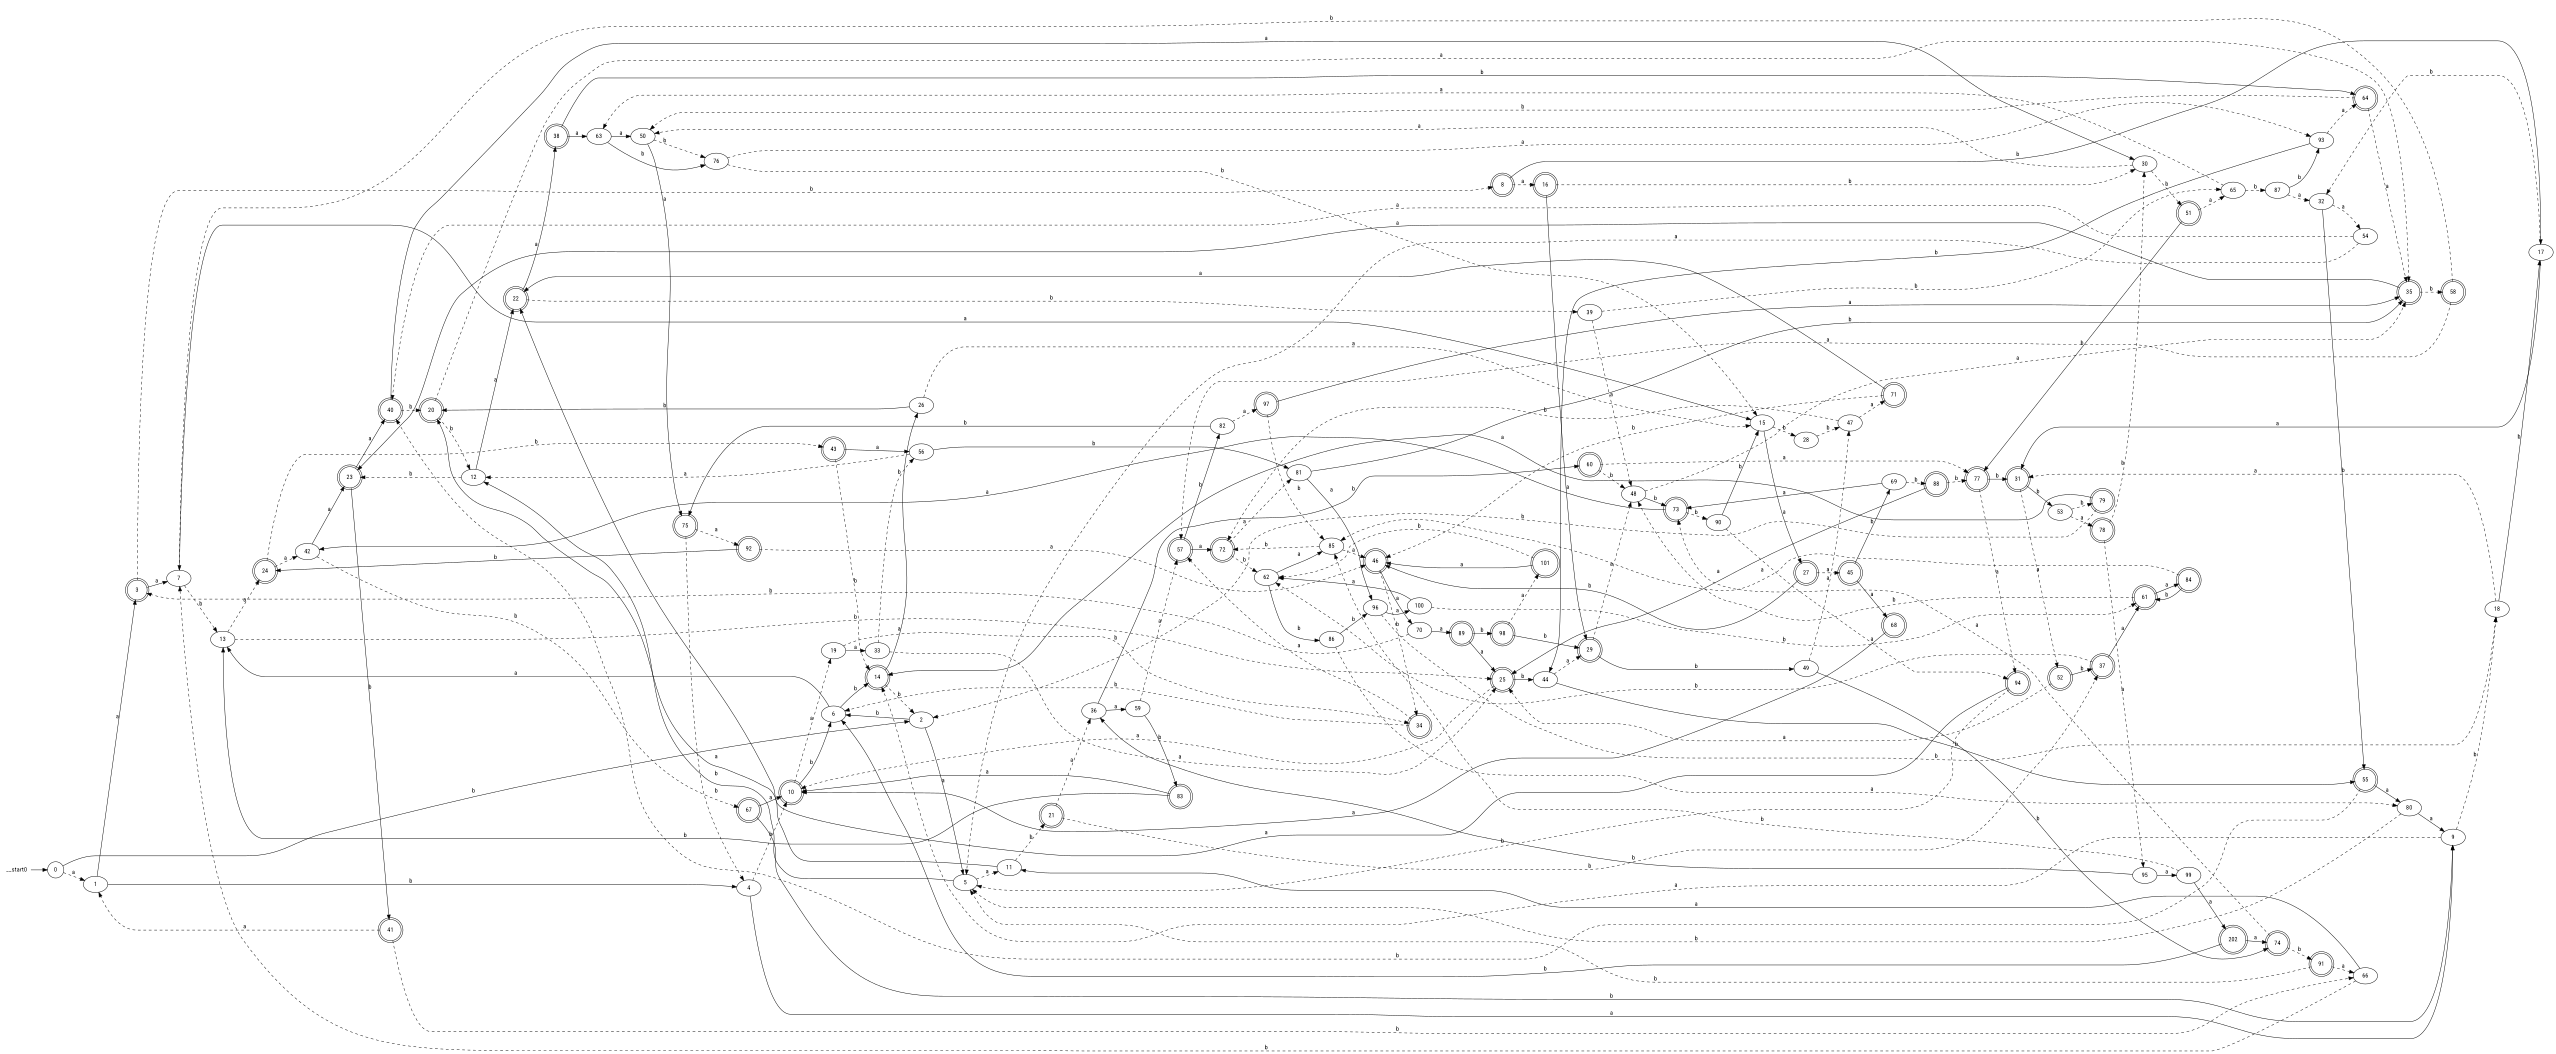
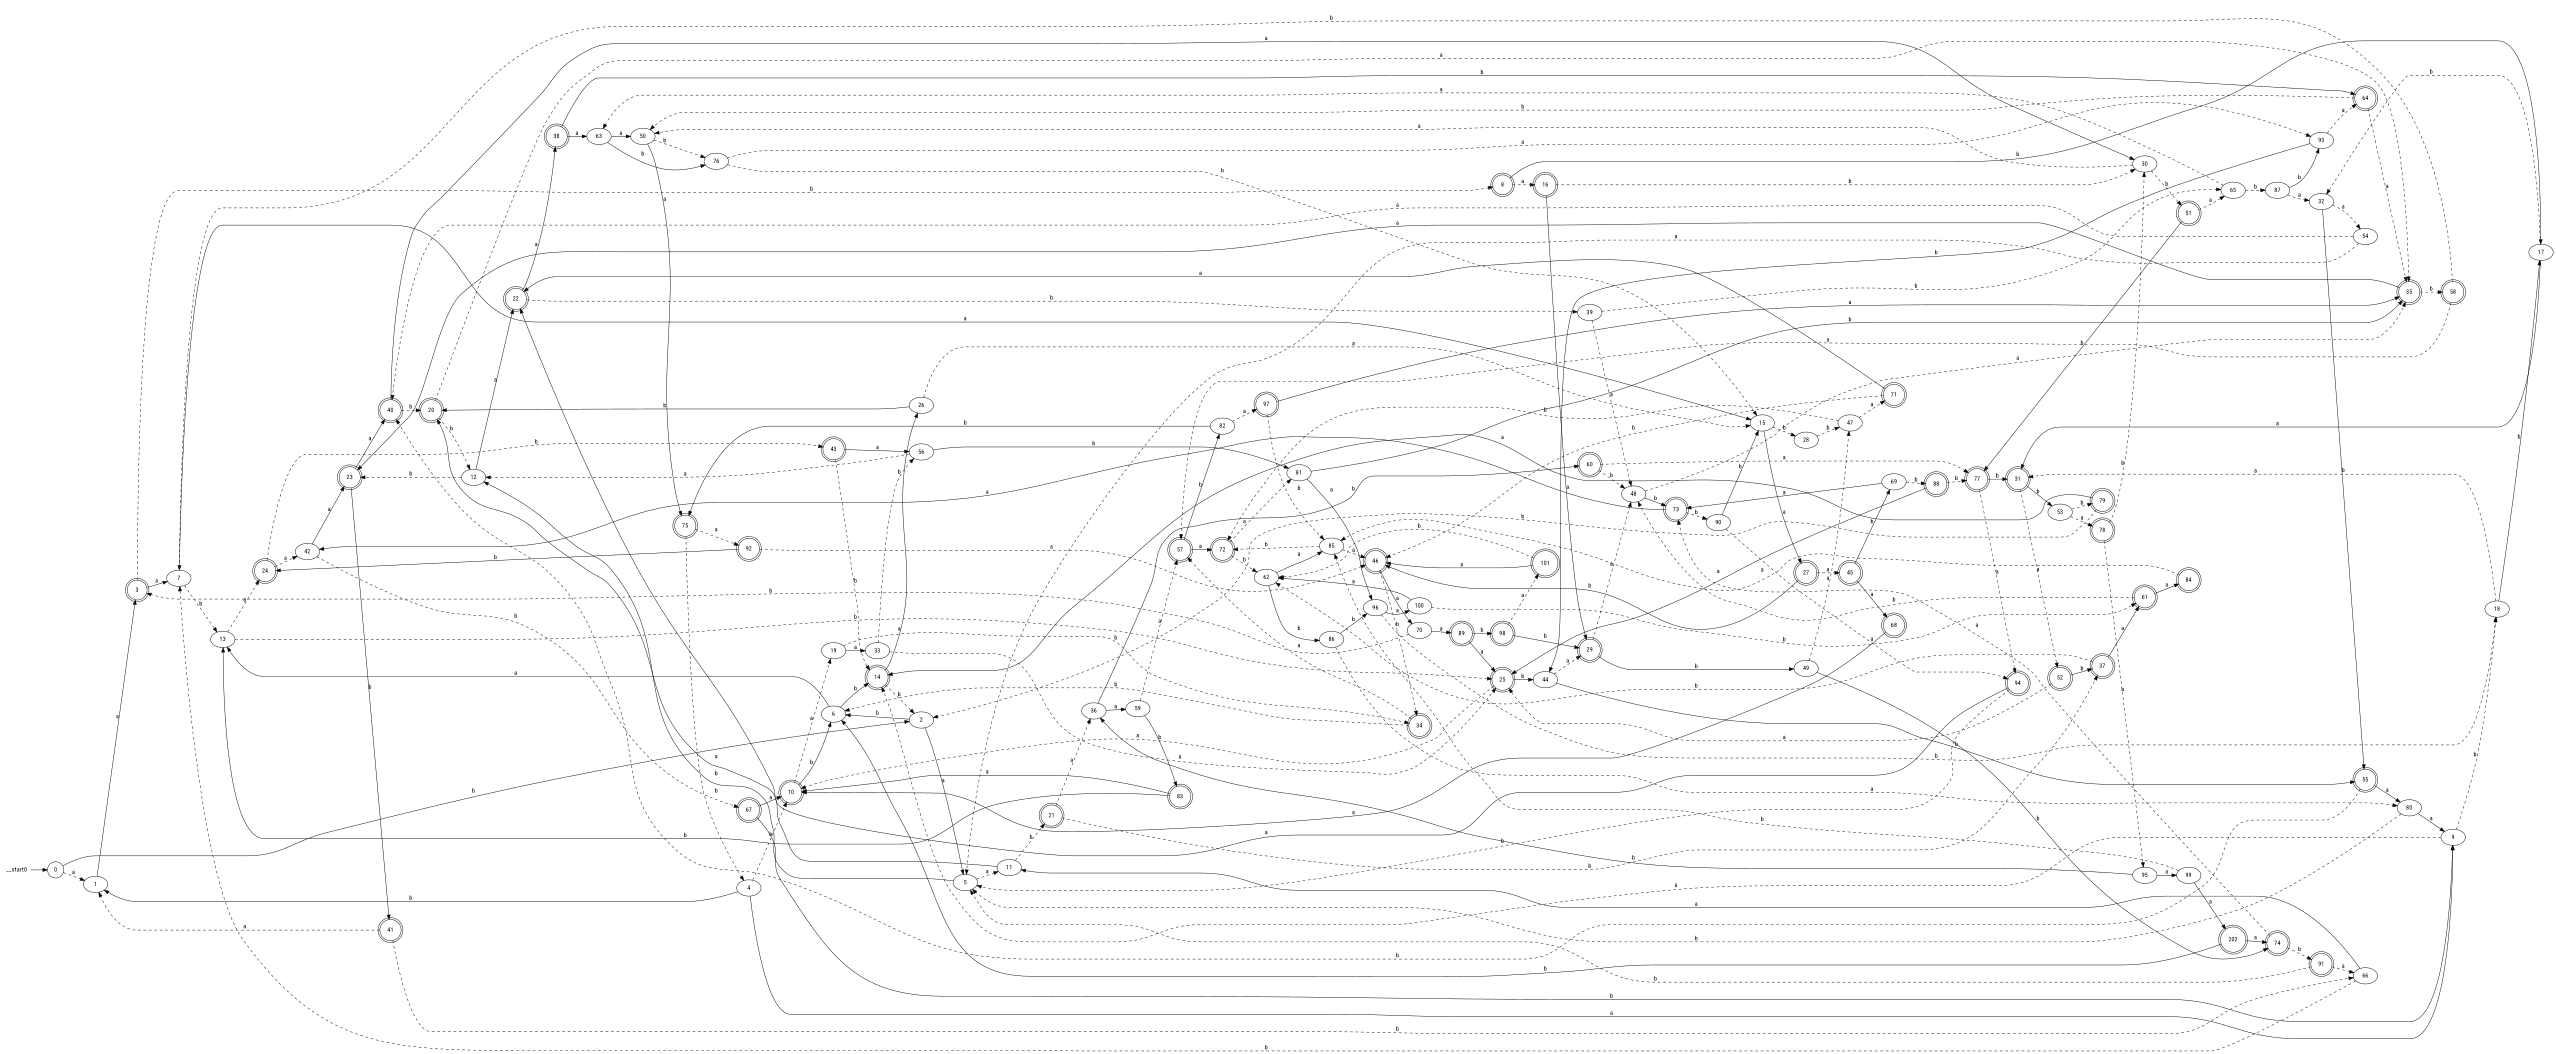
(2172, 596) -> none
(420, 884) -> (423, 902)
